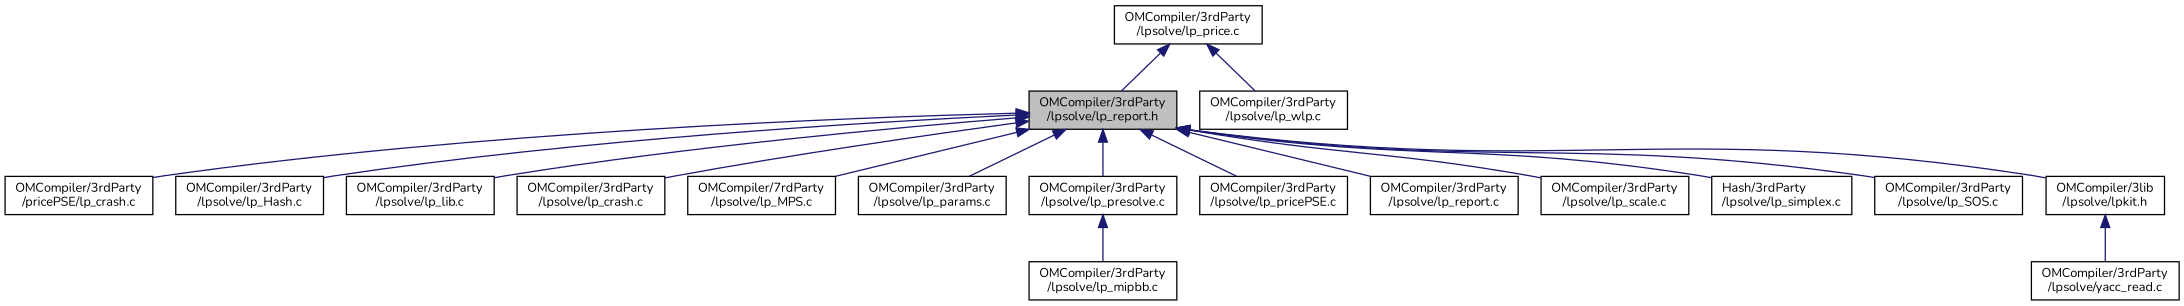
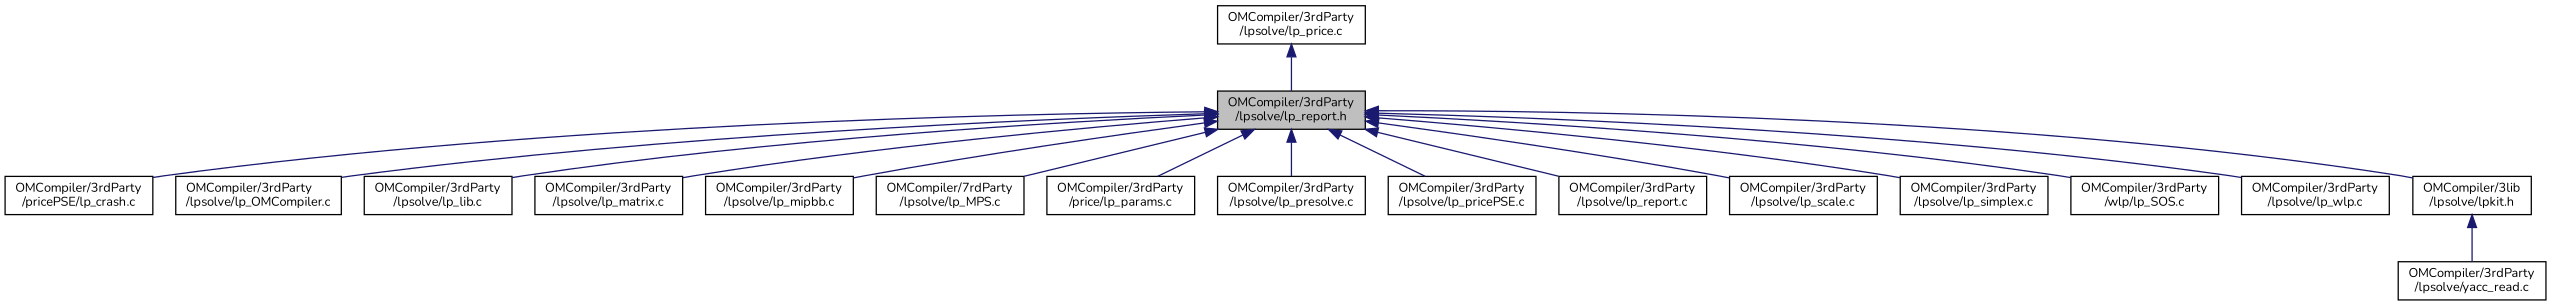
(1236, 72) -> (1811, 134)
(250, 195) -> (259, 195)
(591, 195) -> (609, 195)
(932, 195) -> (1121, 195)
(1782, 195) -> (1974, 195)
(1949, 195) -> (2145, 195)
(1103, 245) -> (1029, 148)
